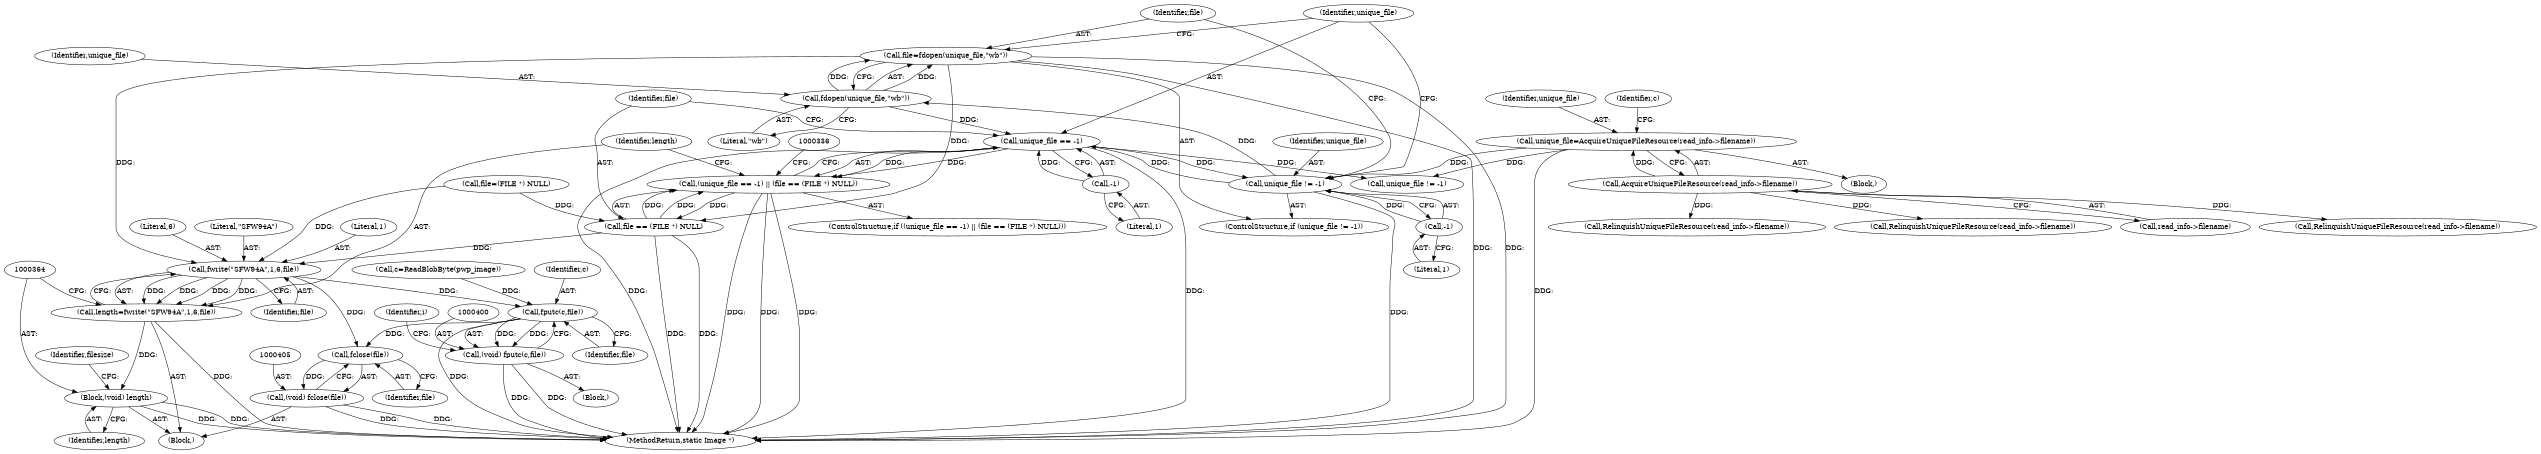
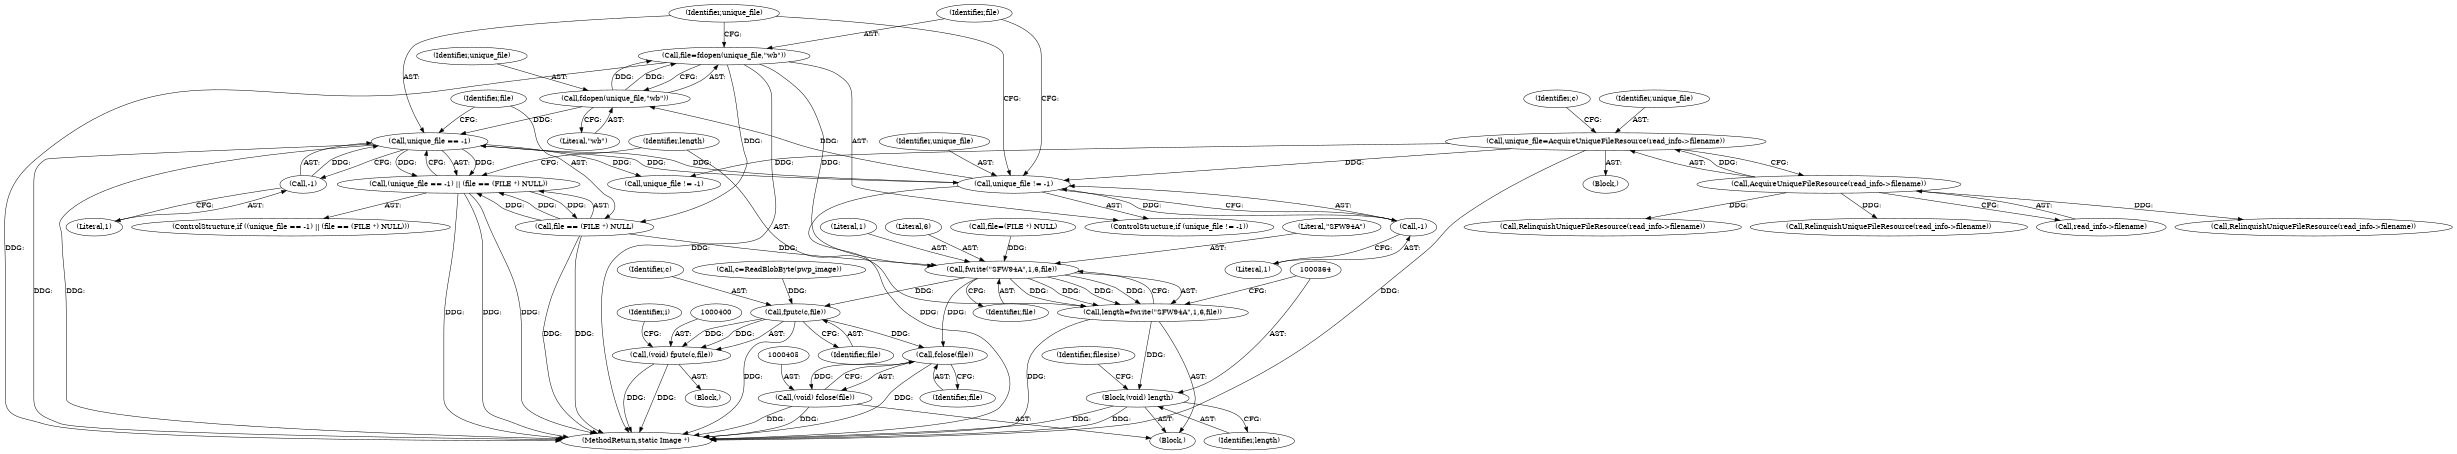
(814, 142) -> none
(558, 210) -> none
(549, 340) -> none
none -> (828, 422)
